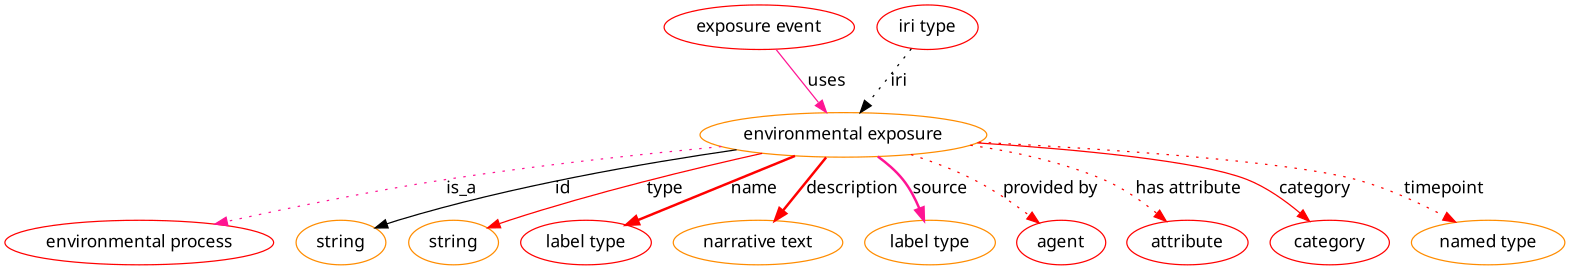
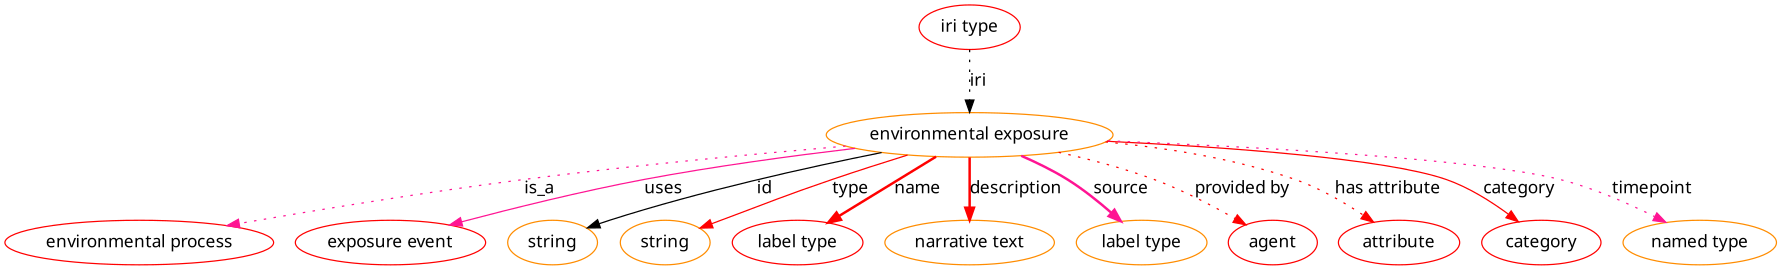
(797, 76) -> (657, 177)
(1216, 159) -> (1385, 157)
